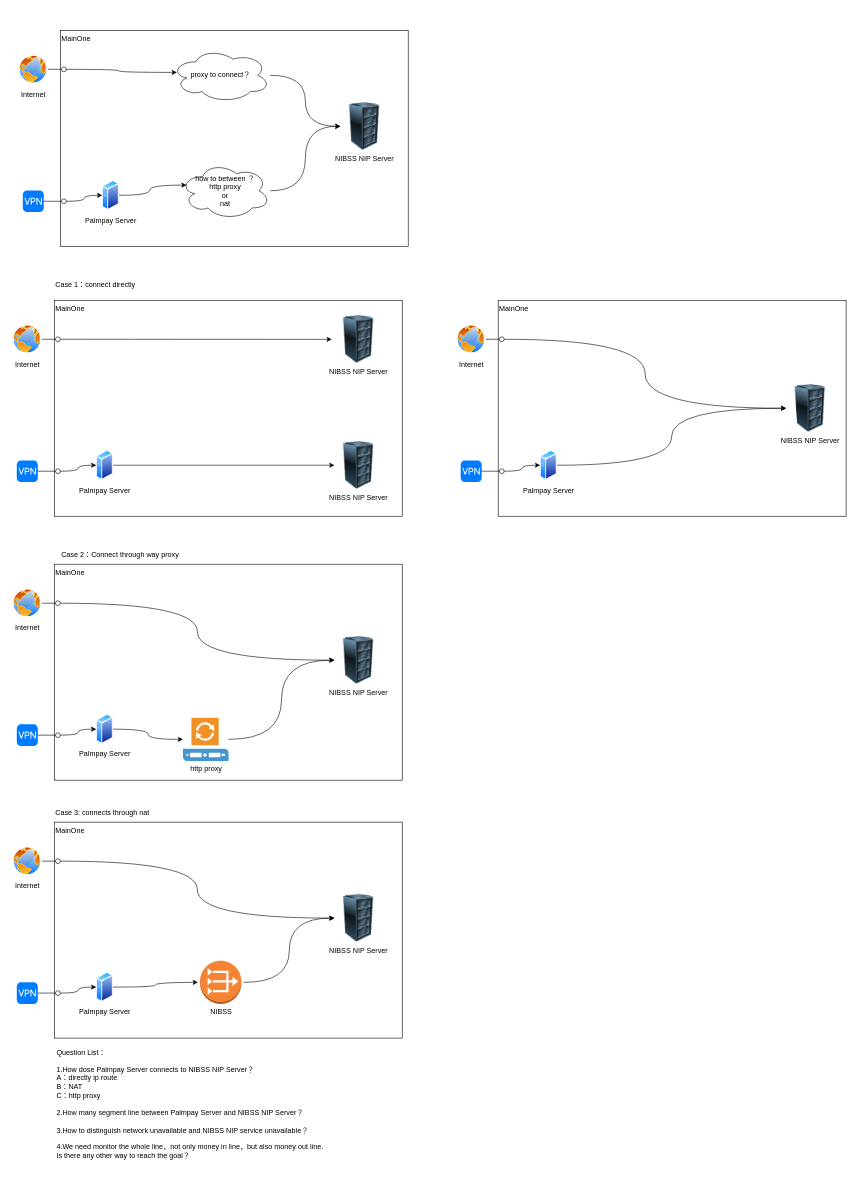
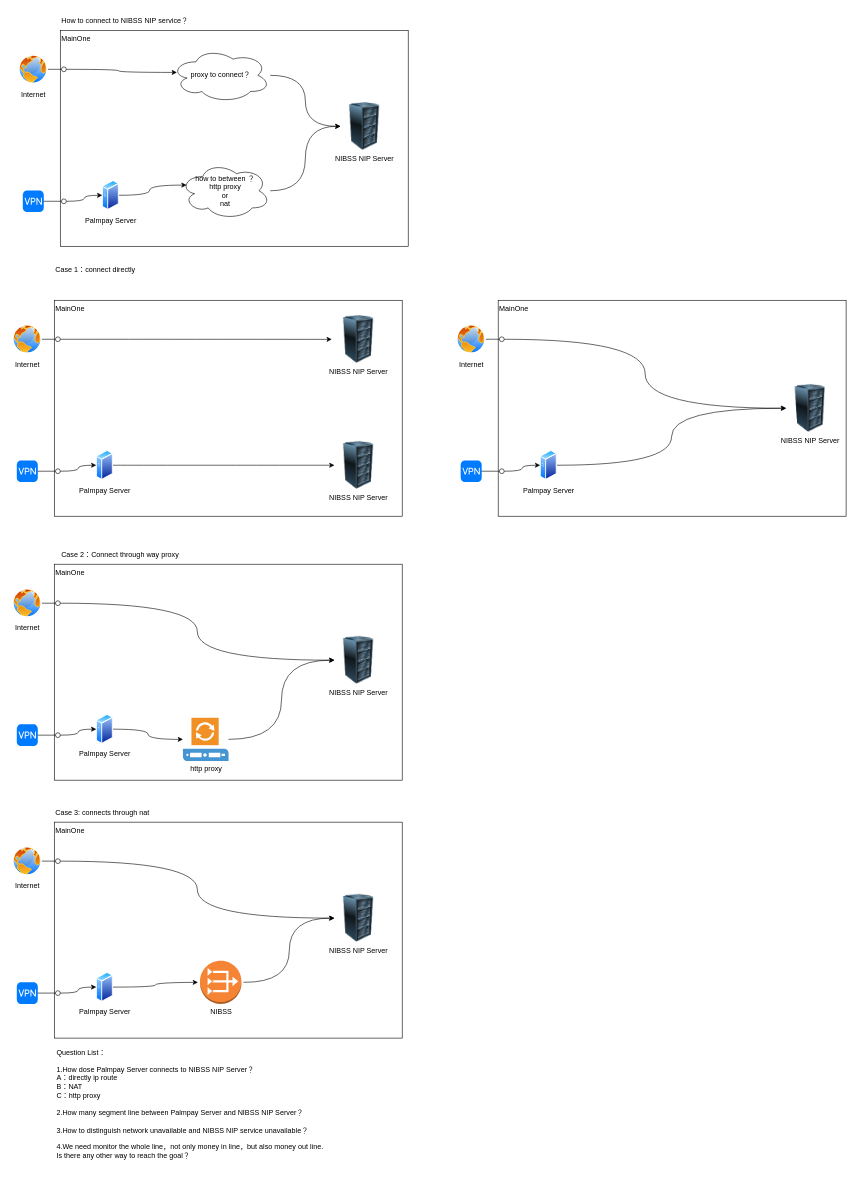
none -> (147, 21)
(117, 285) -> (117, 270)
